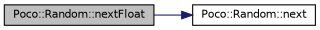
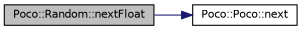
(254, 15) -> (245, 15)
